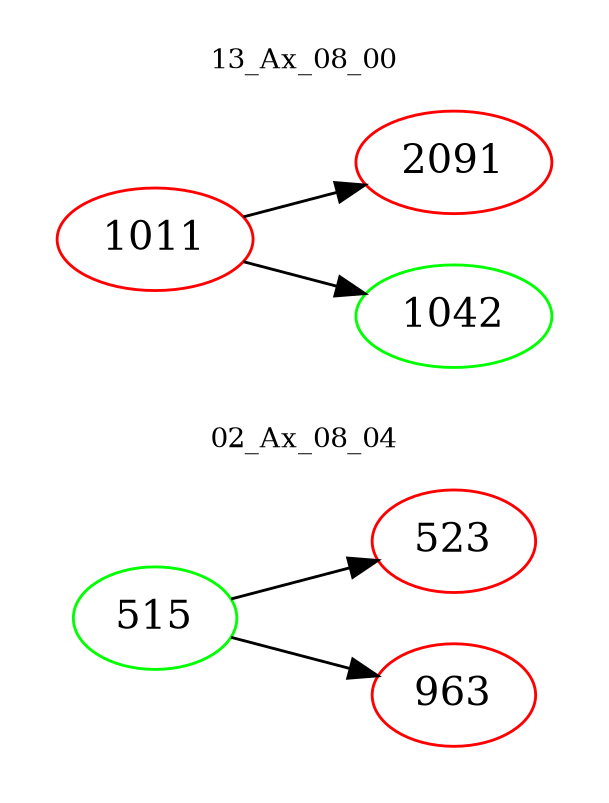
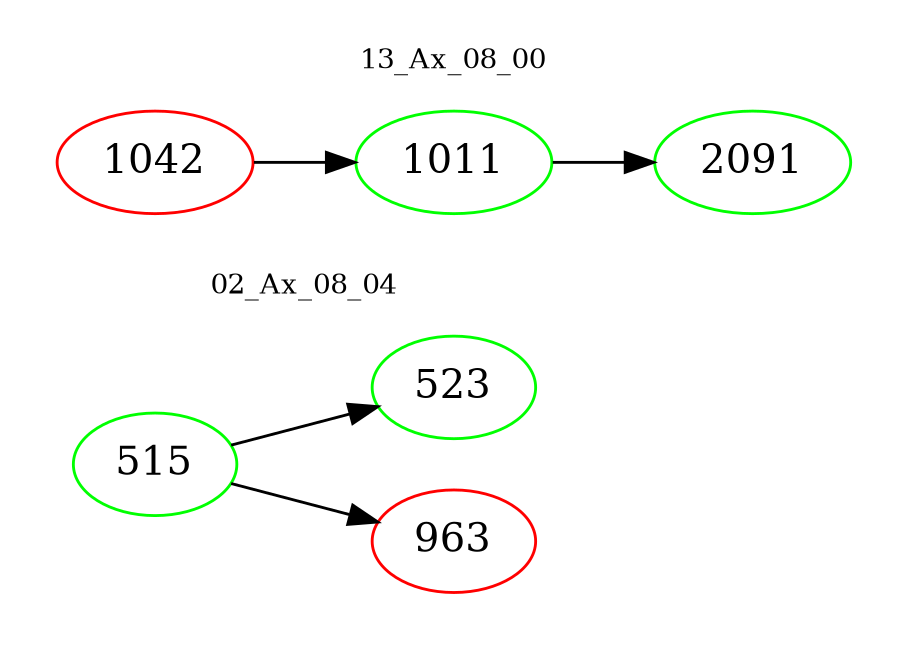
(454, 162) -> (753, 162)
(155, 239) -> (454, 162)
(290, 274) -> (290, 162)
(454, 316) -> (155, 162)
(454, 541) -> (454, 387)
